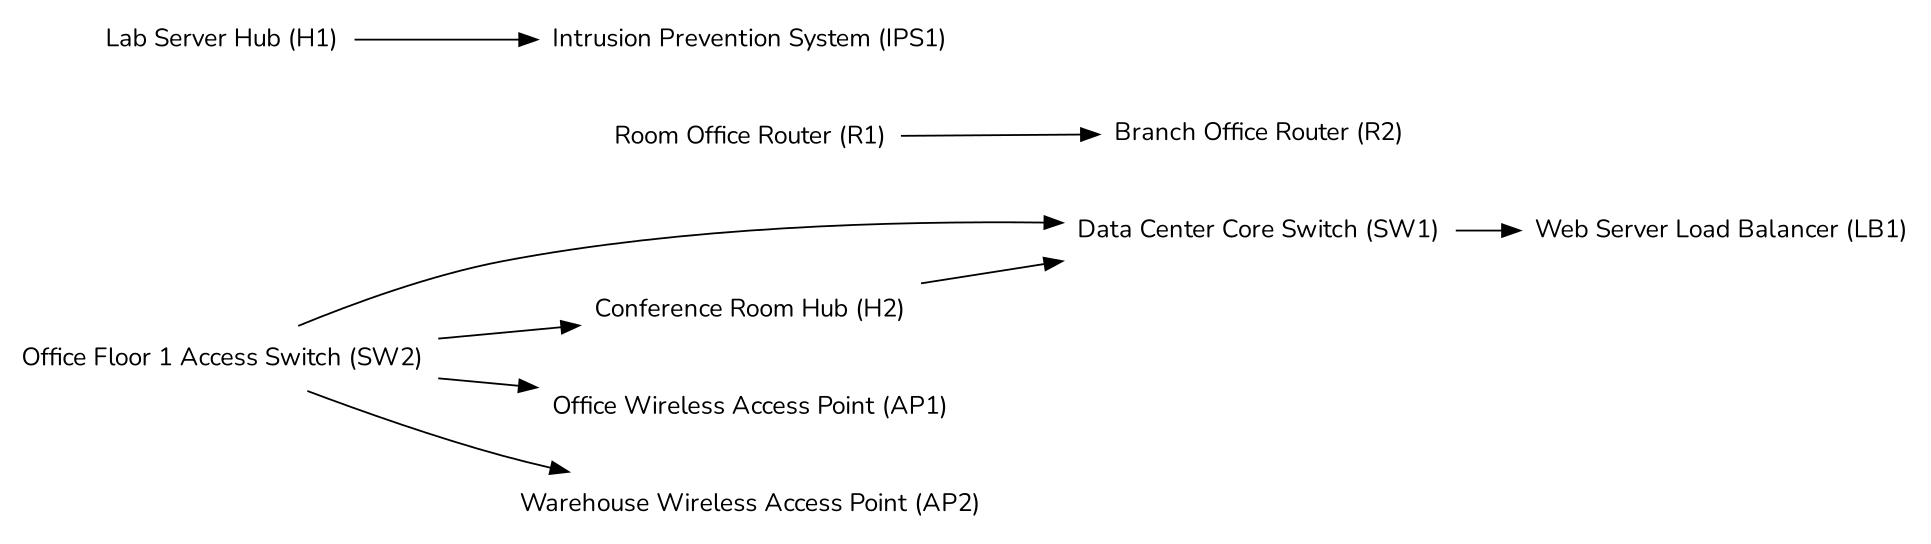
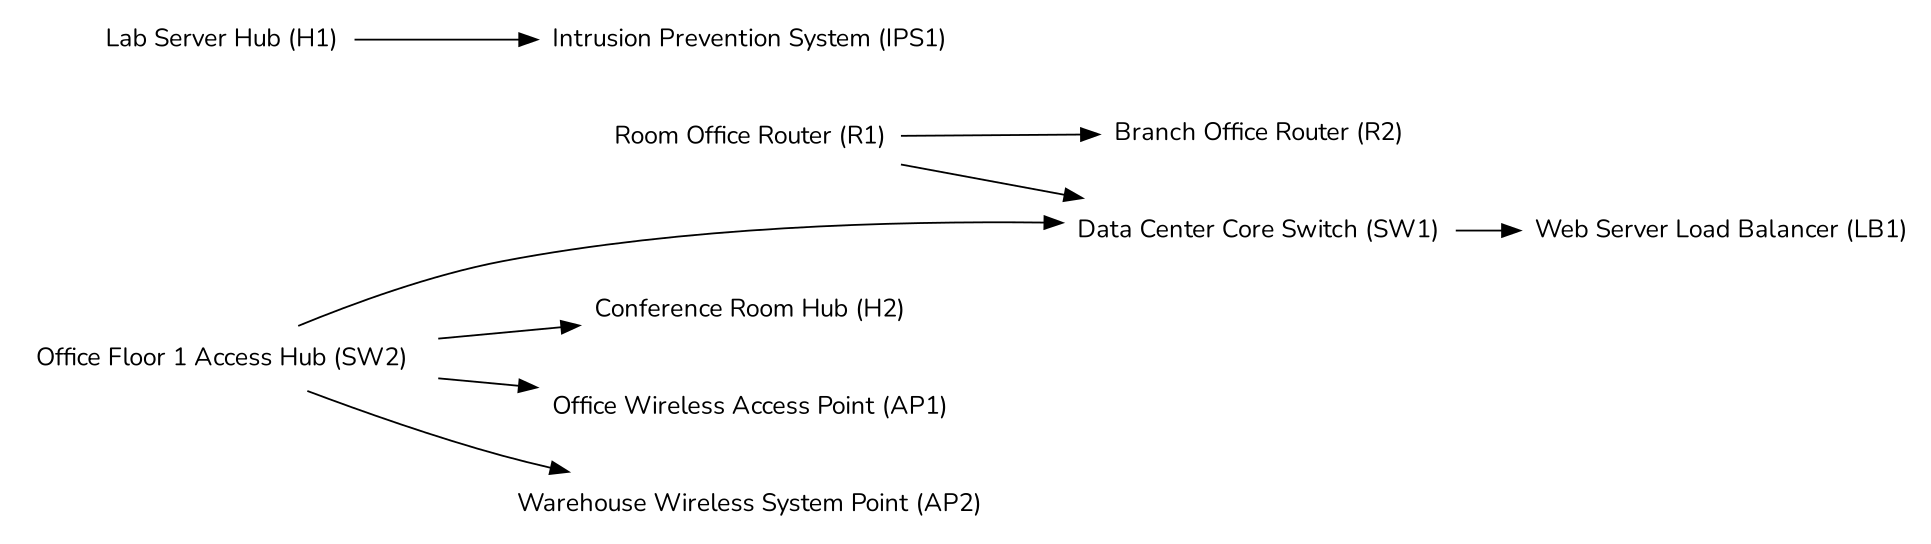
(983, 274) -> (983, 180)
(222, 358) -> (222, 358)
(750, 504) -> (750, 504)
